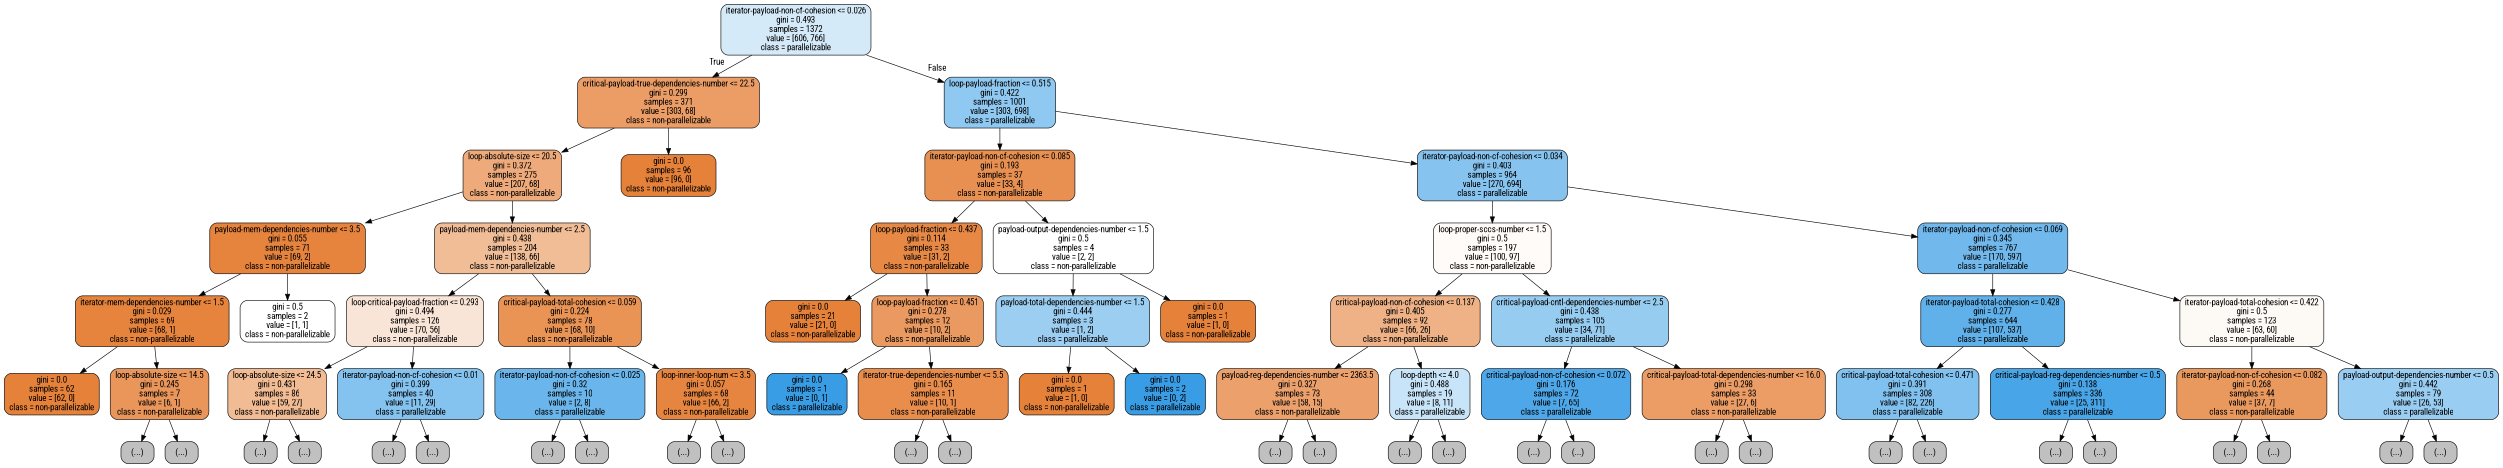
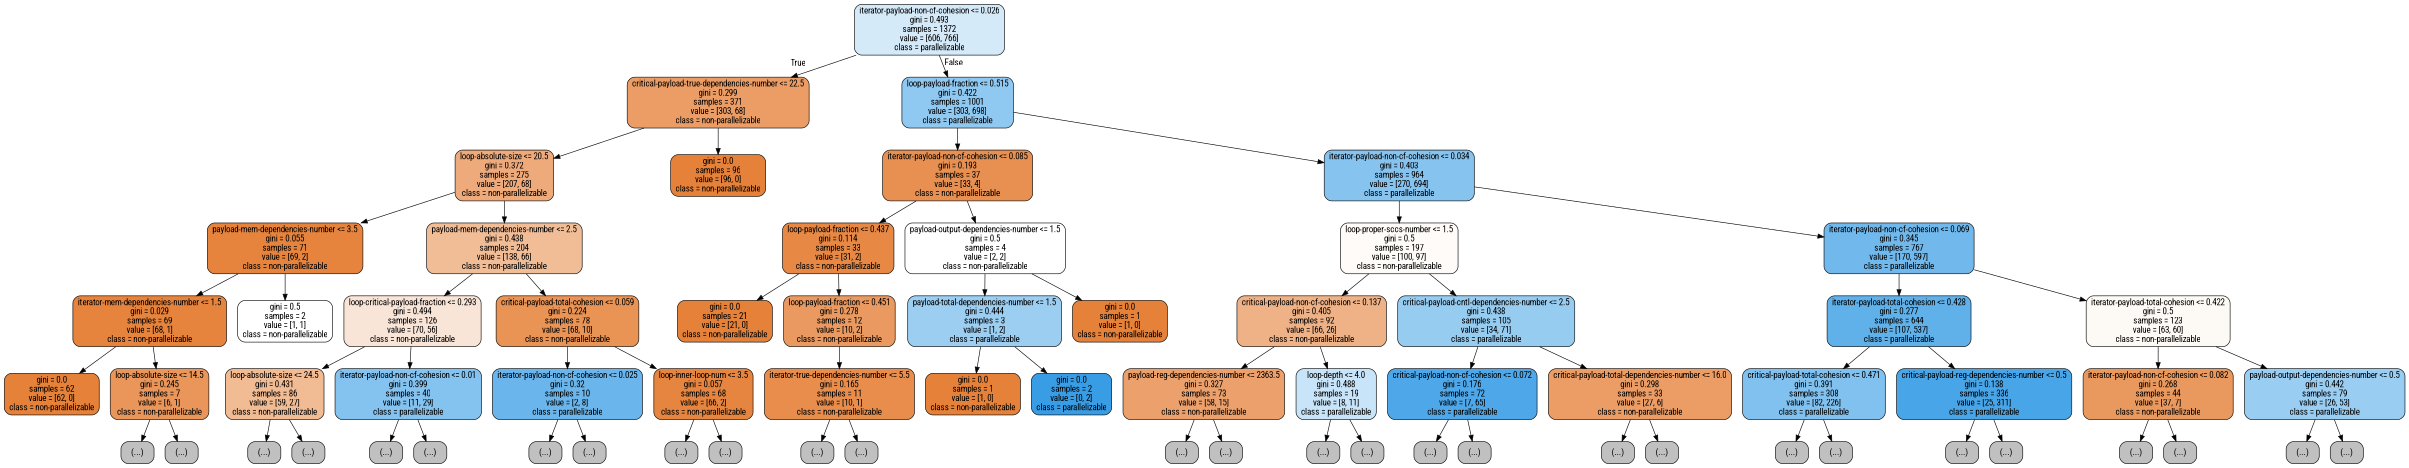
(807, 394) -> none
